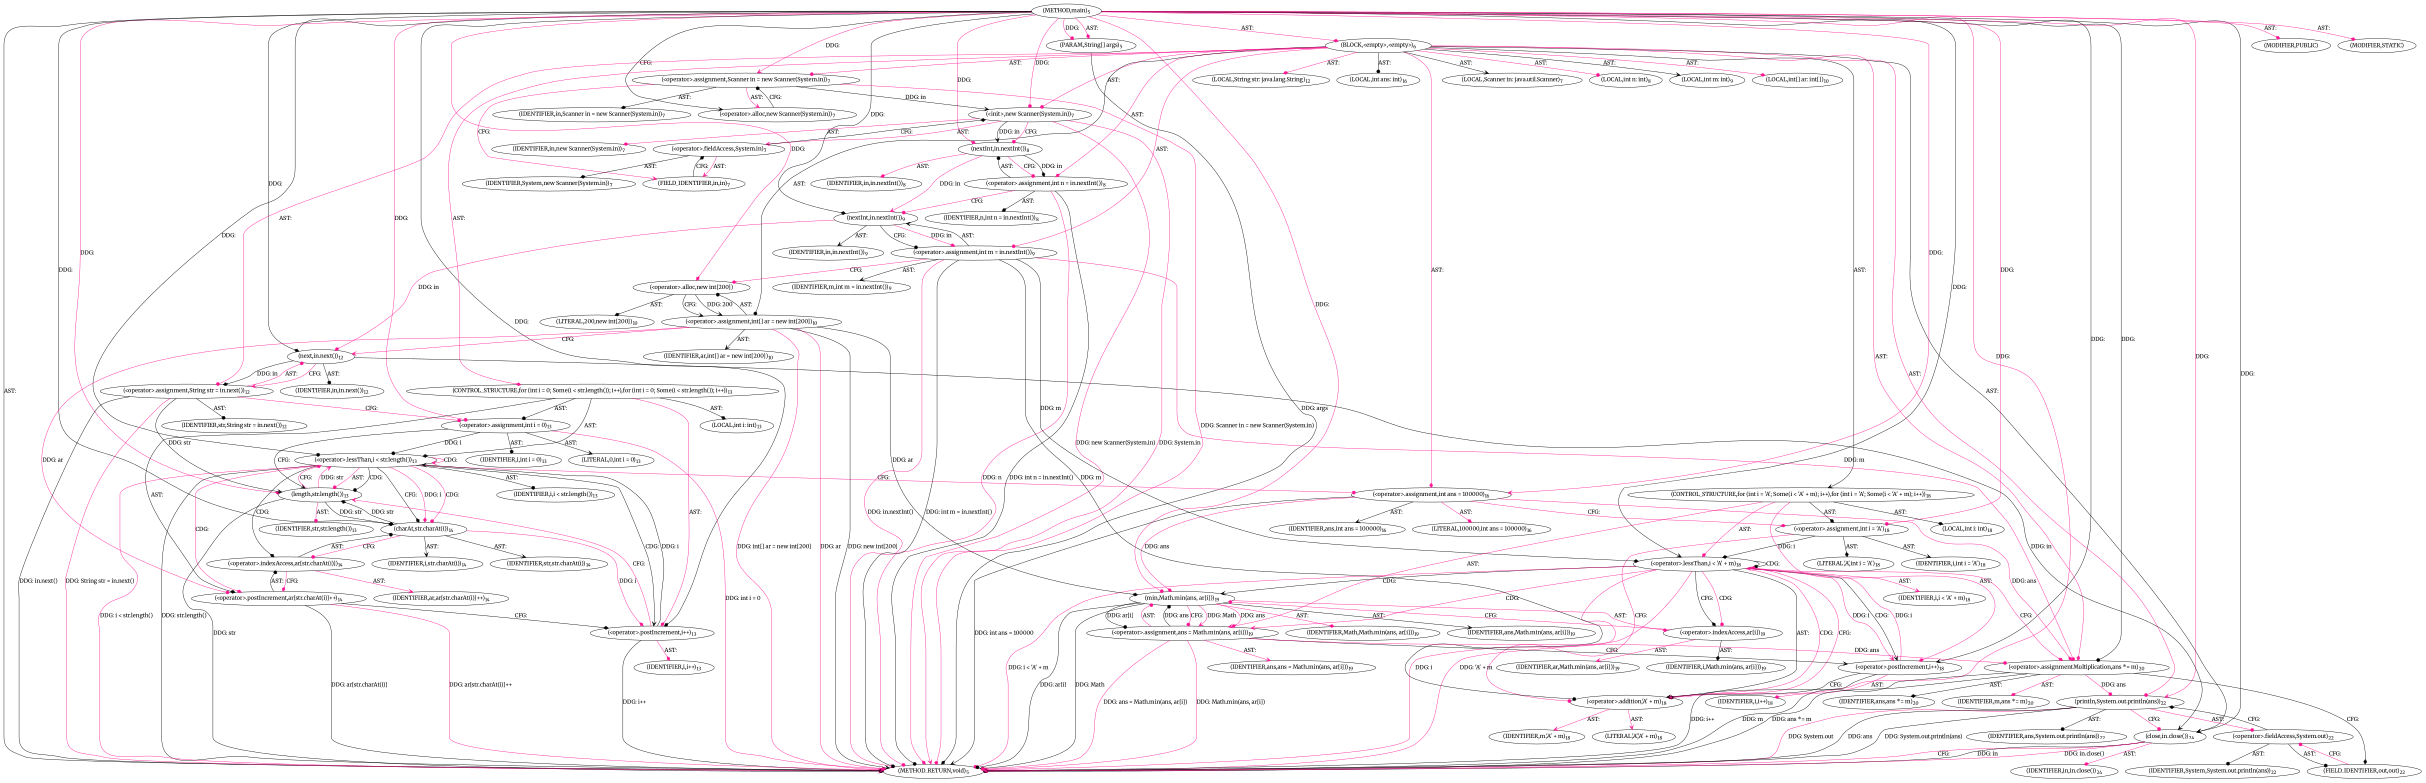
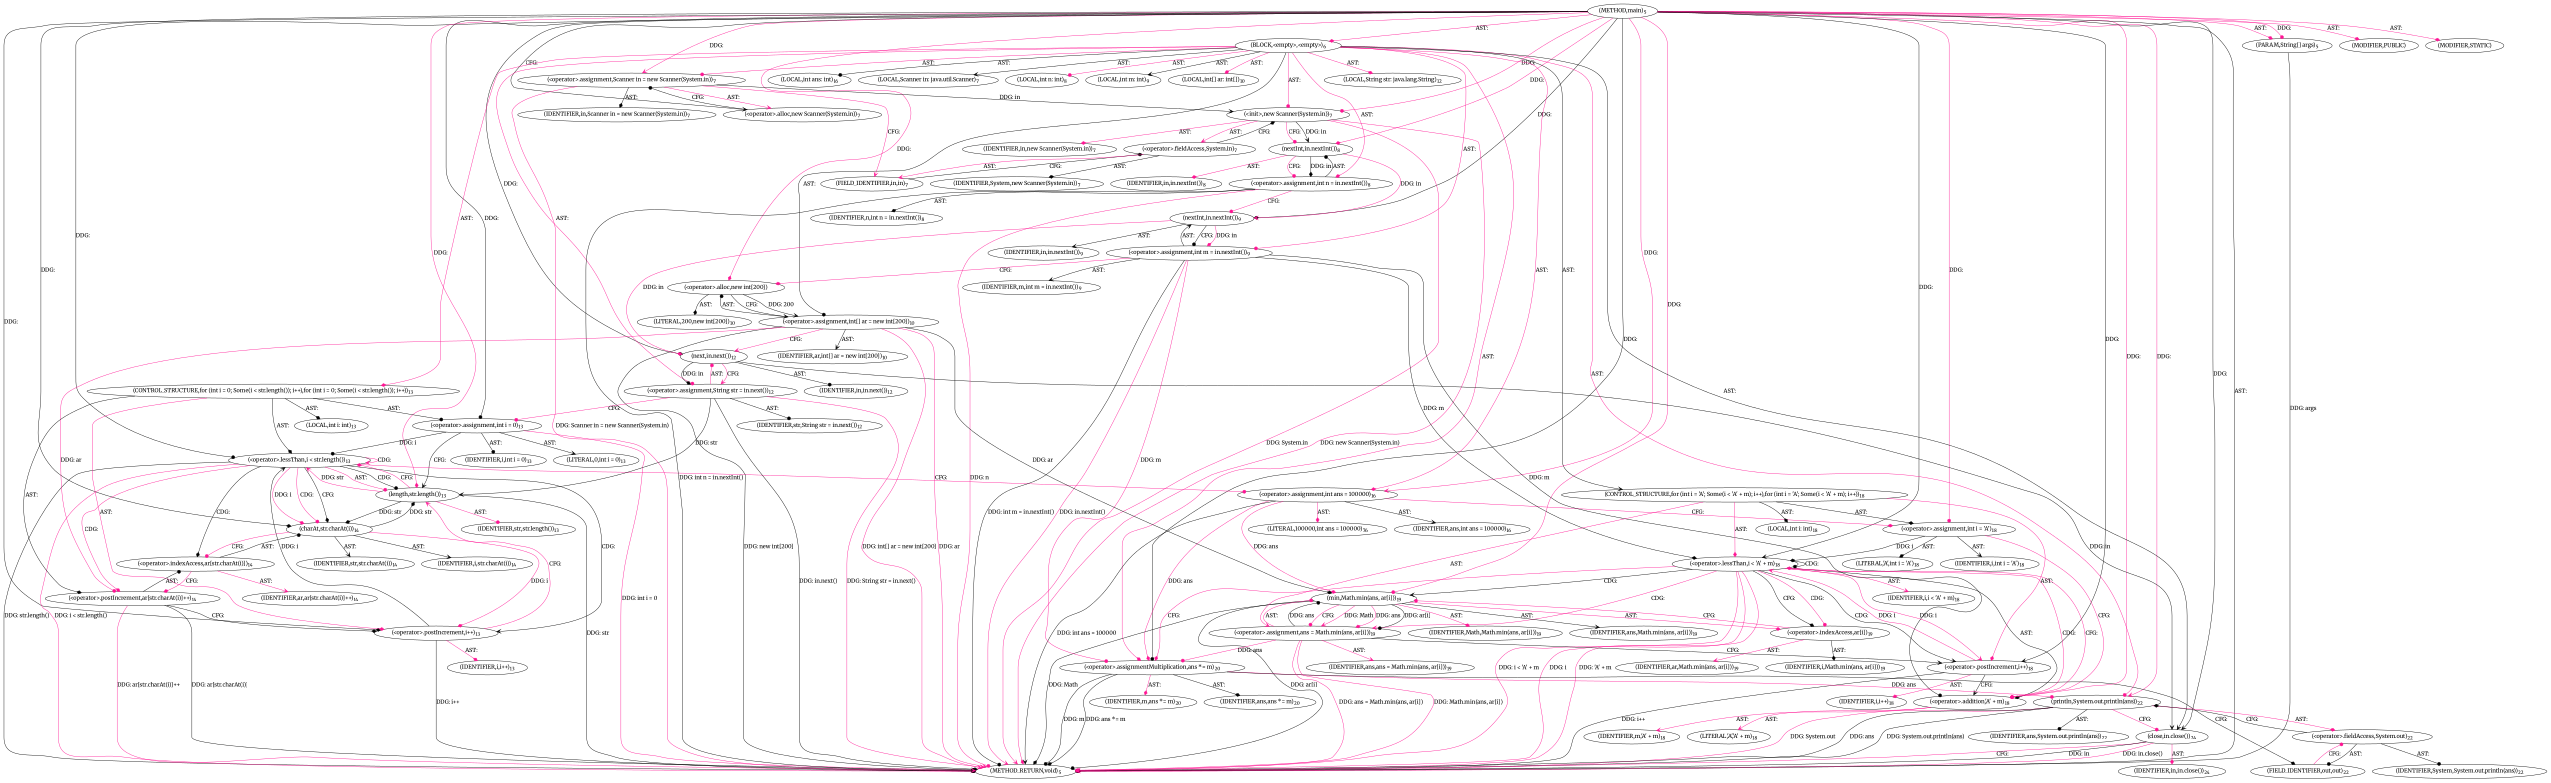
(395, 40) -> (547, 25)
(556, 495) -> none
(1529, 529) -> (1365, 529)
(2200, 719) -> (2242, 714)
